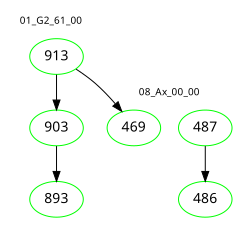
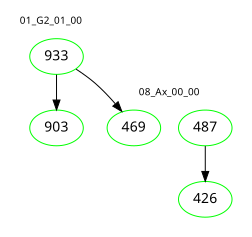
(52, 21) -> (52, 21)
(57, 57) -> (57, 57)
(57, 199) -> none
(205, 199) -> (205, 199)
